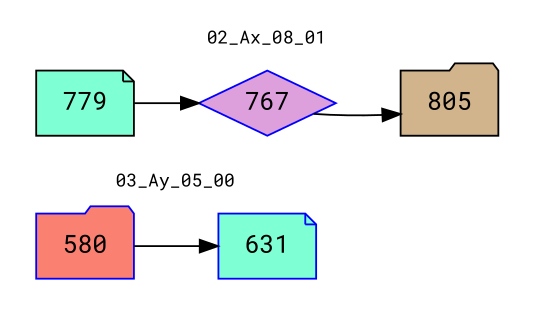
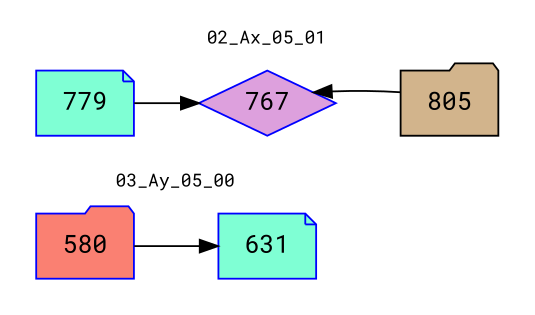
(267, 39) -> (267, 39)
(85, 103) -> (85, 103)
(348, 115) -> (366, 91)
